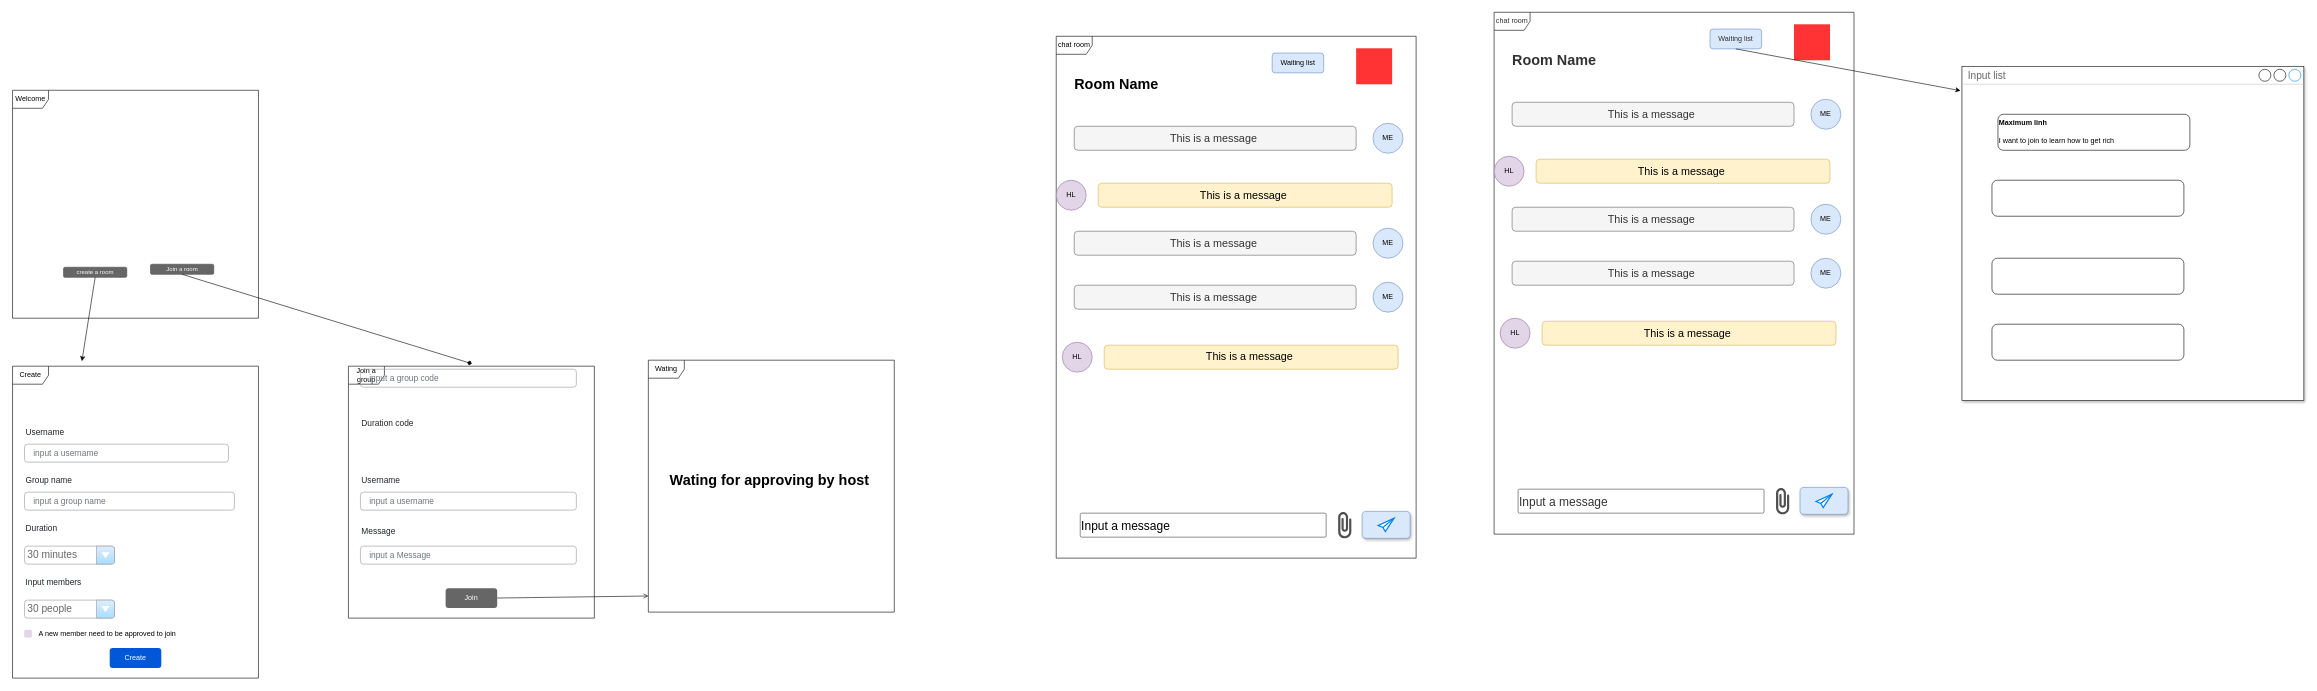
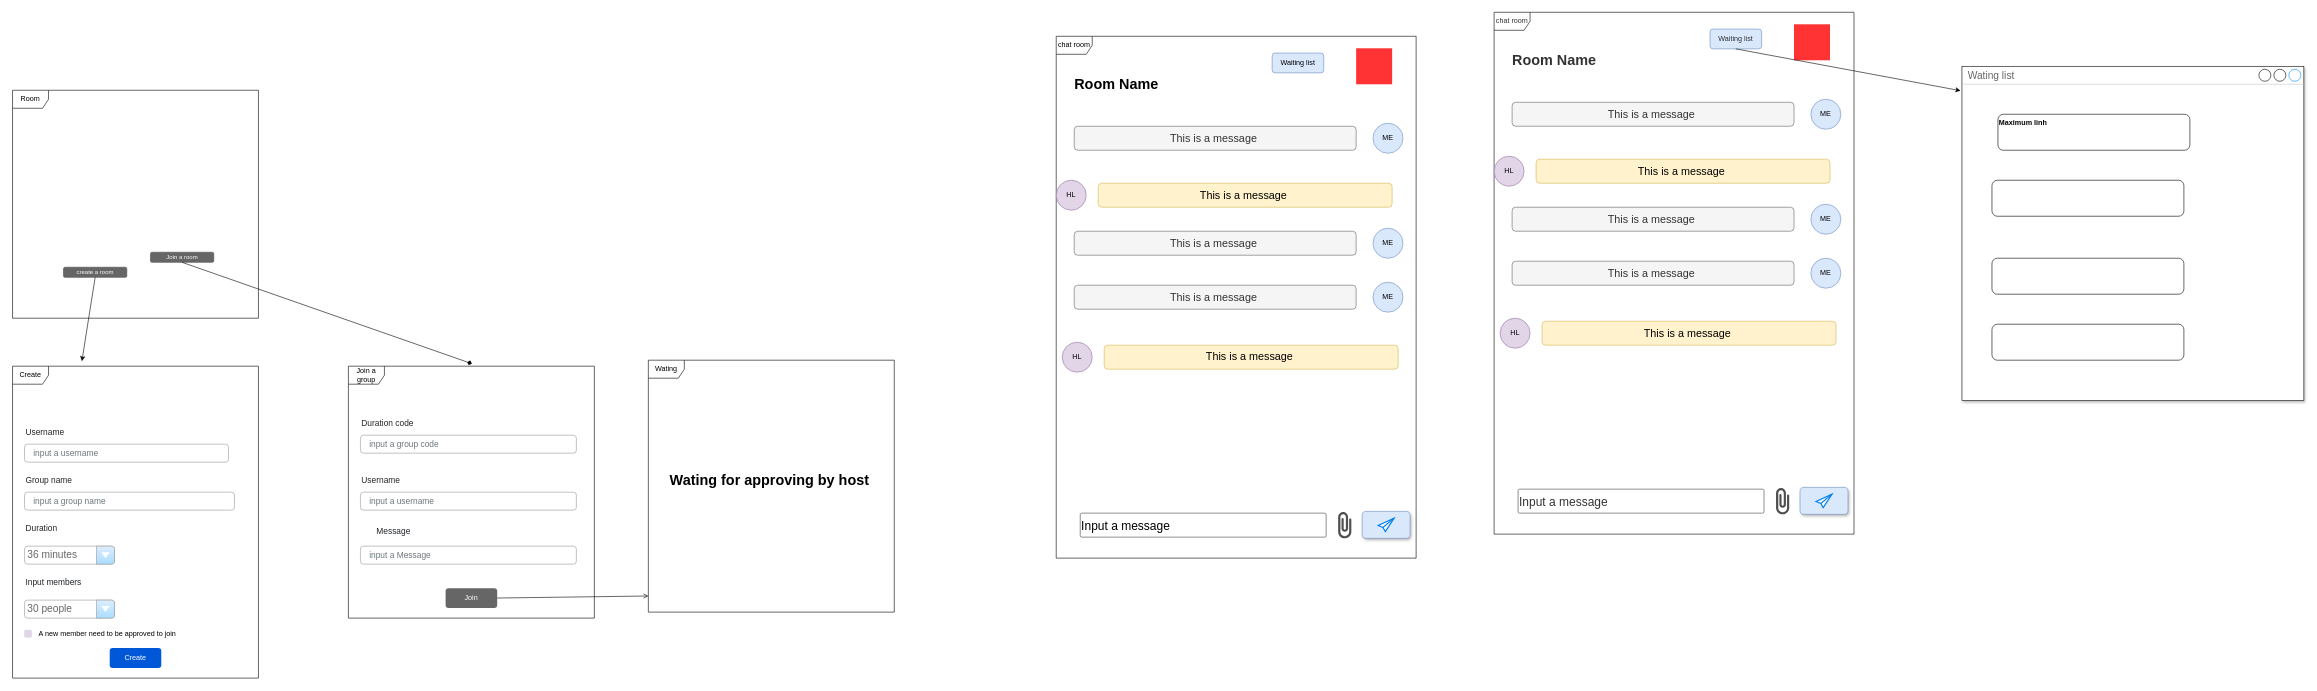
(1993, 77) -> (1994, 77)
(30, 99) -> (30, 99)
(2091, 141) -> none
(182, 269) -> (182, 257)
(468, 378) -> (468, 444)
(468, 531) -> (483, 531)
(53, 555) -> (53, 555)
